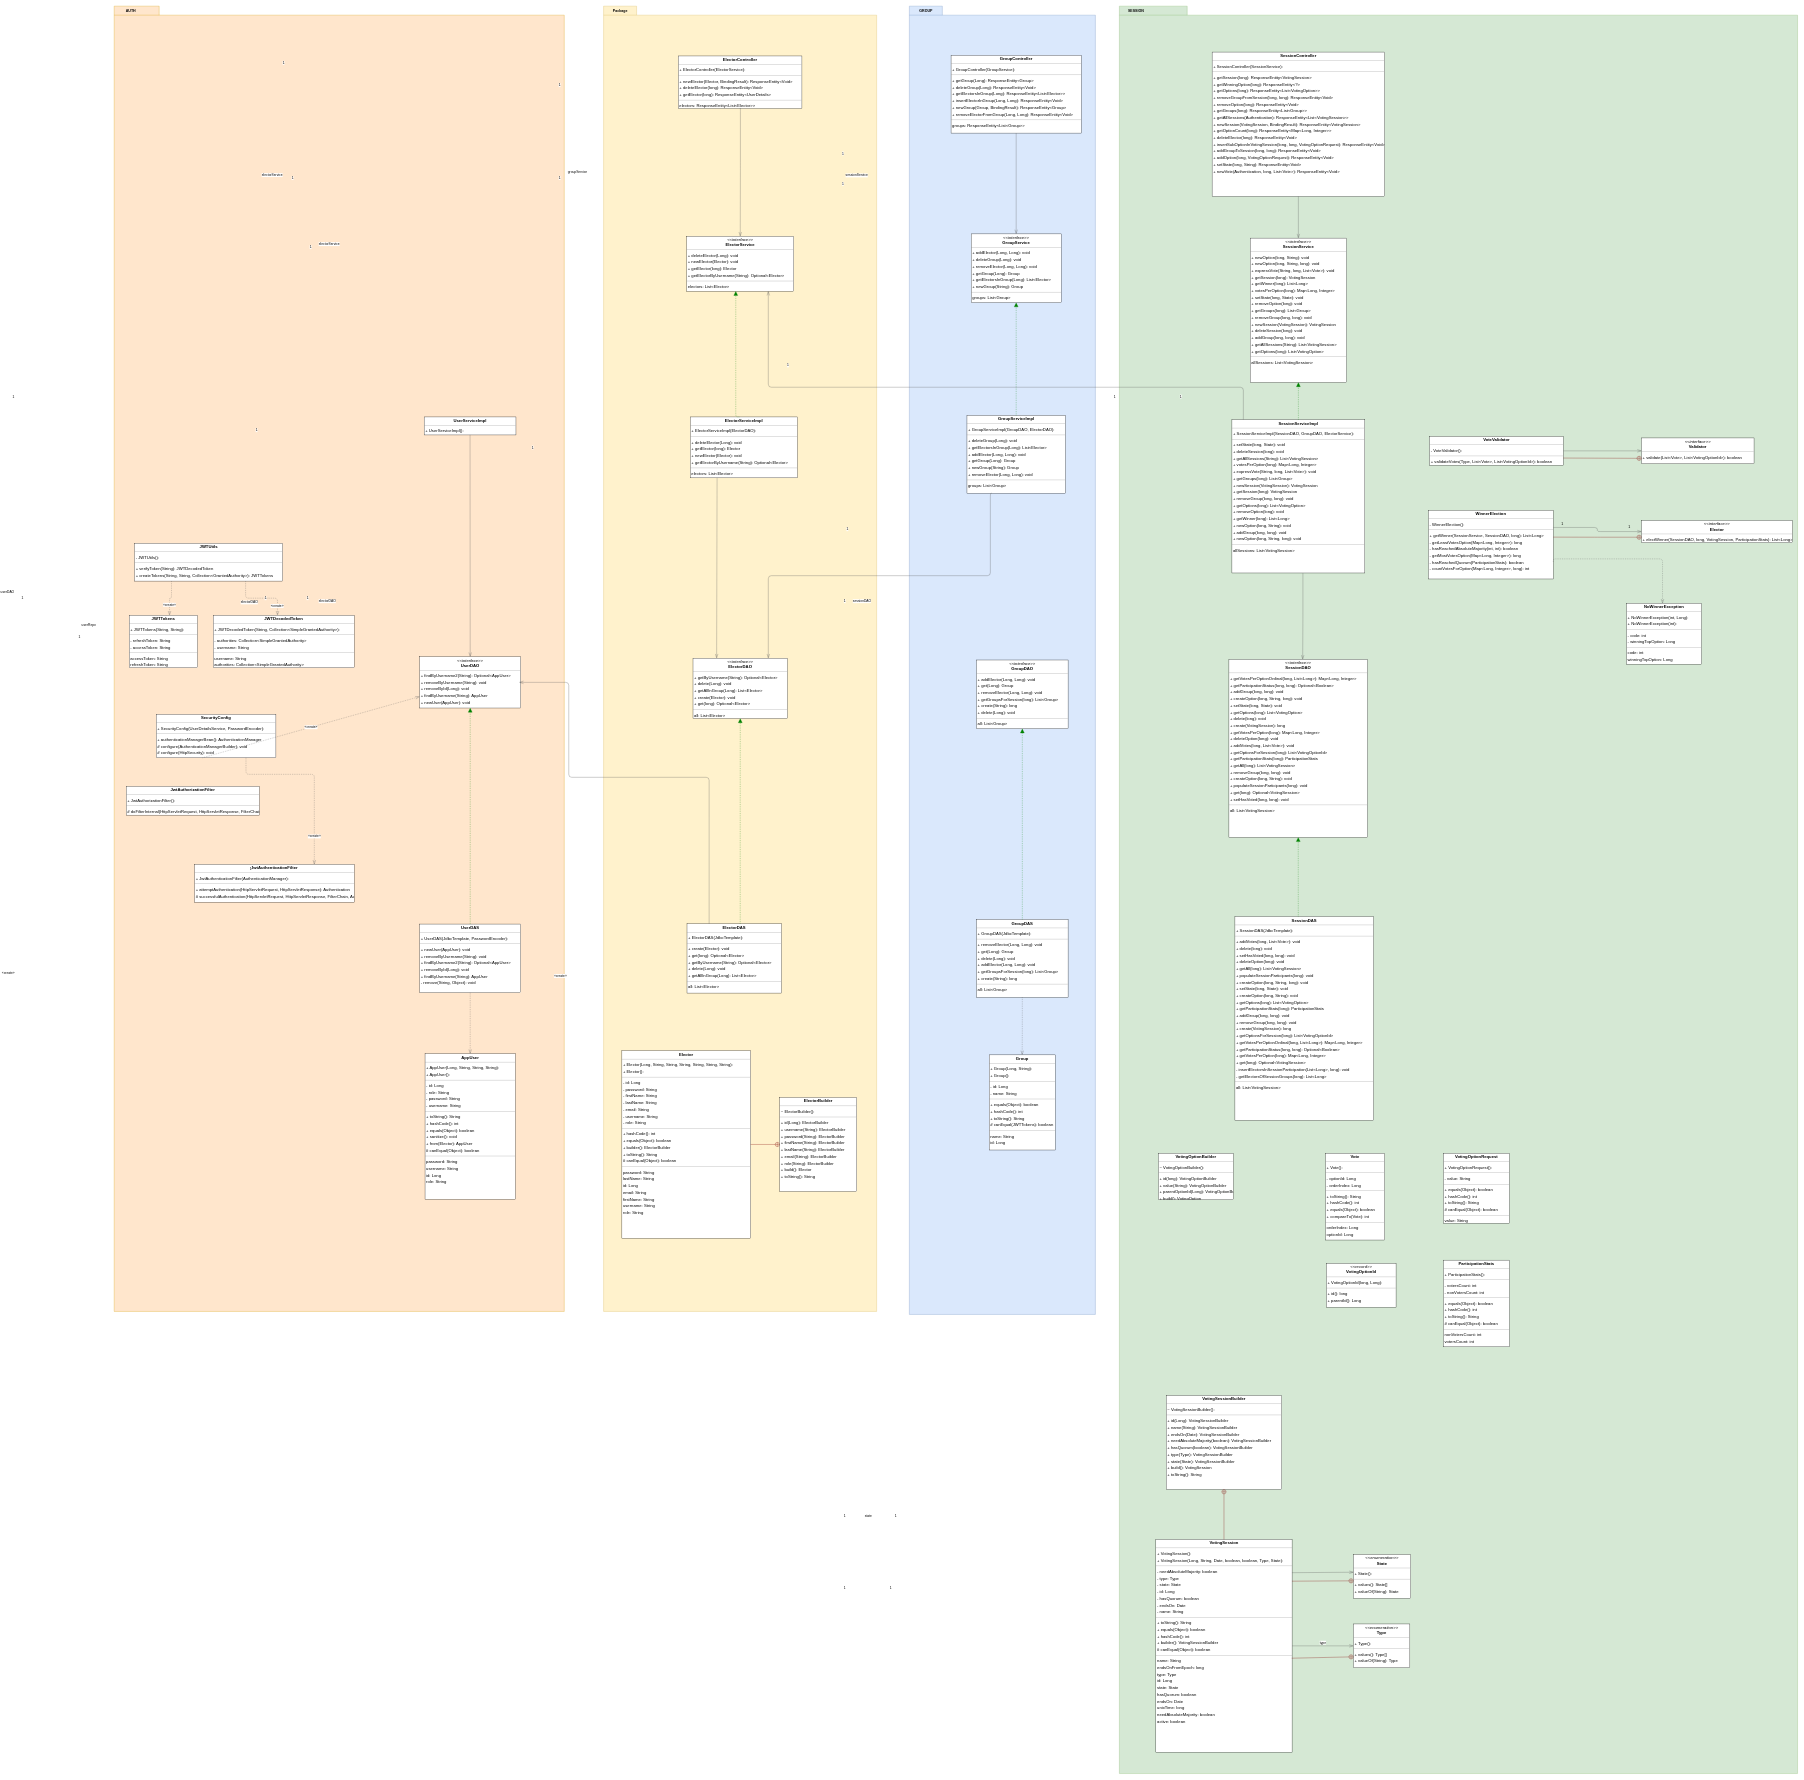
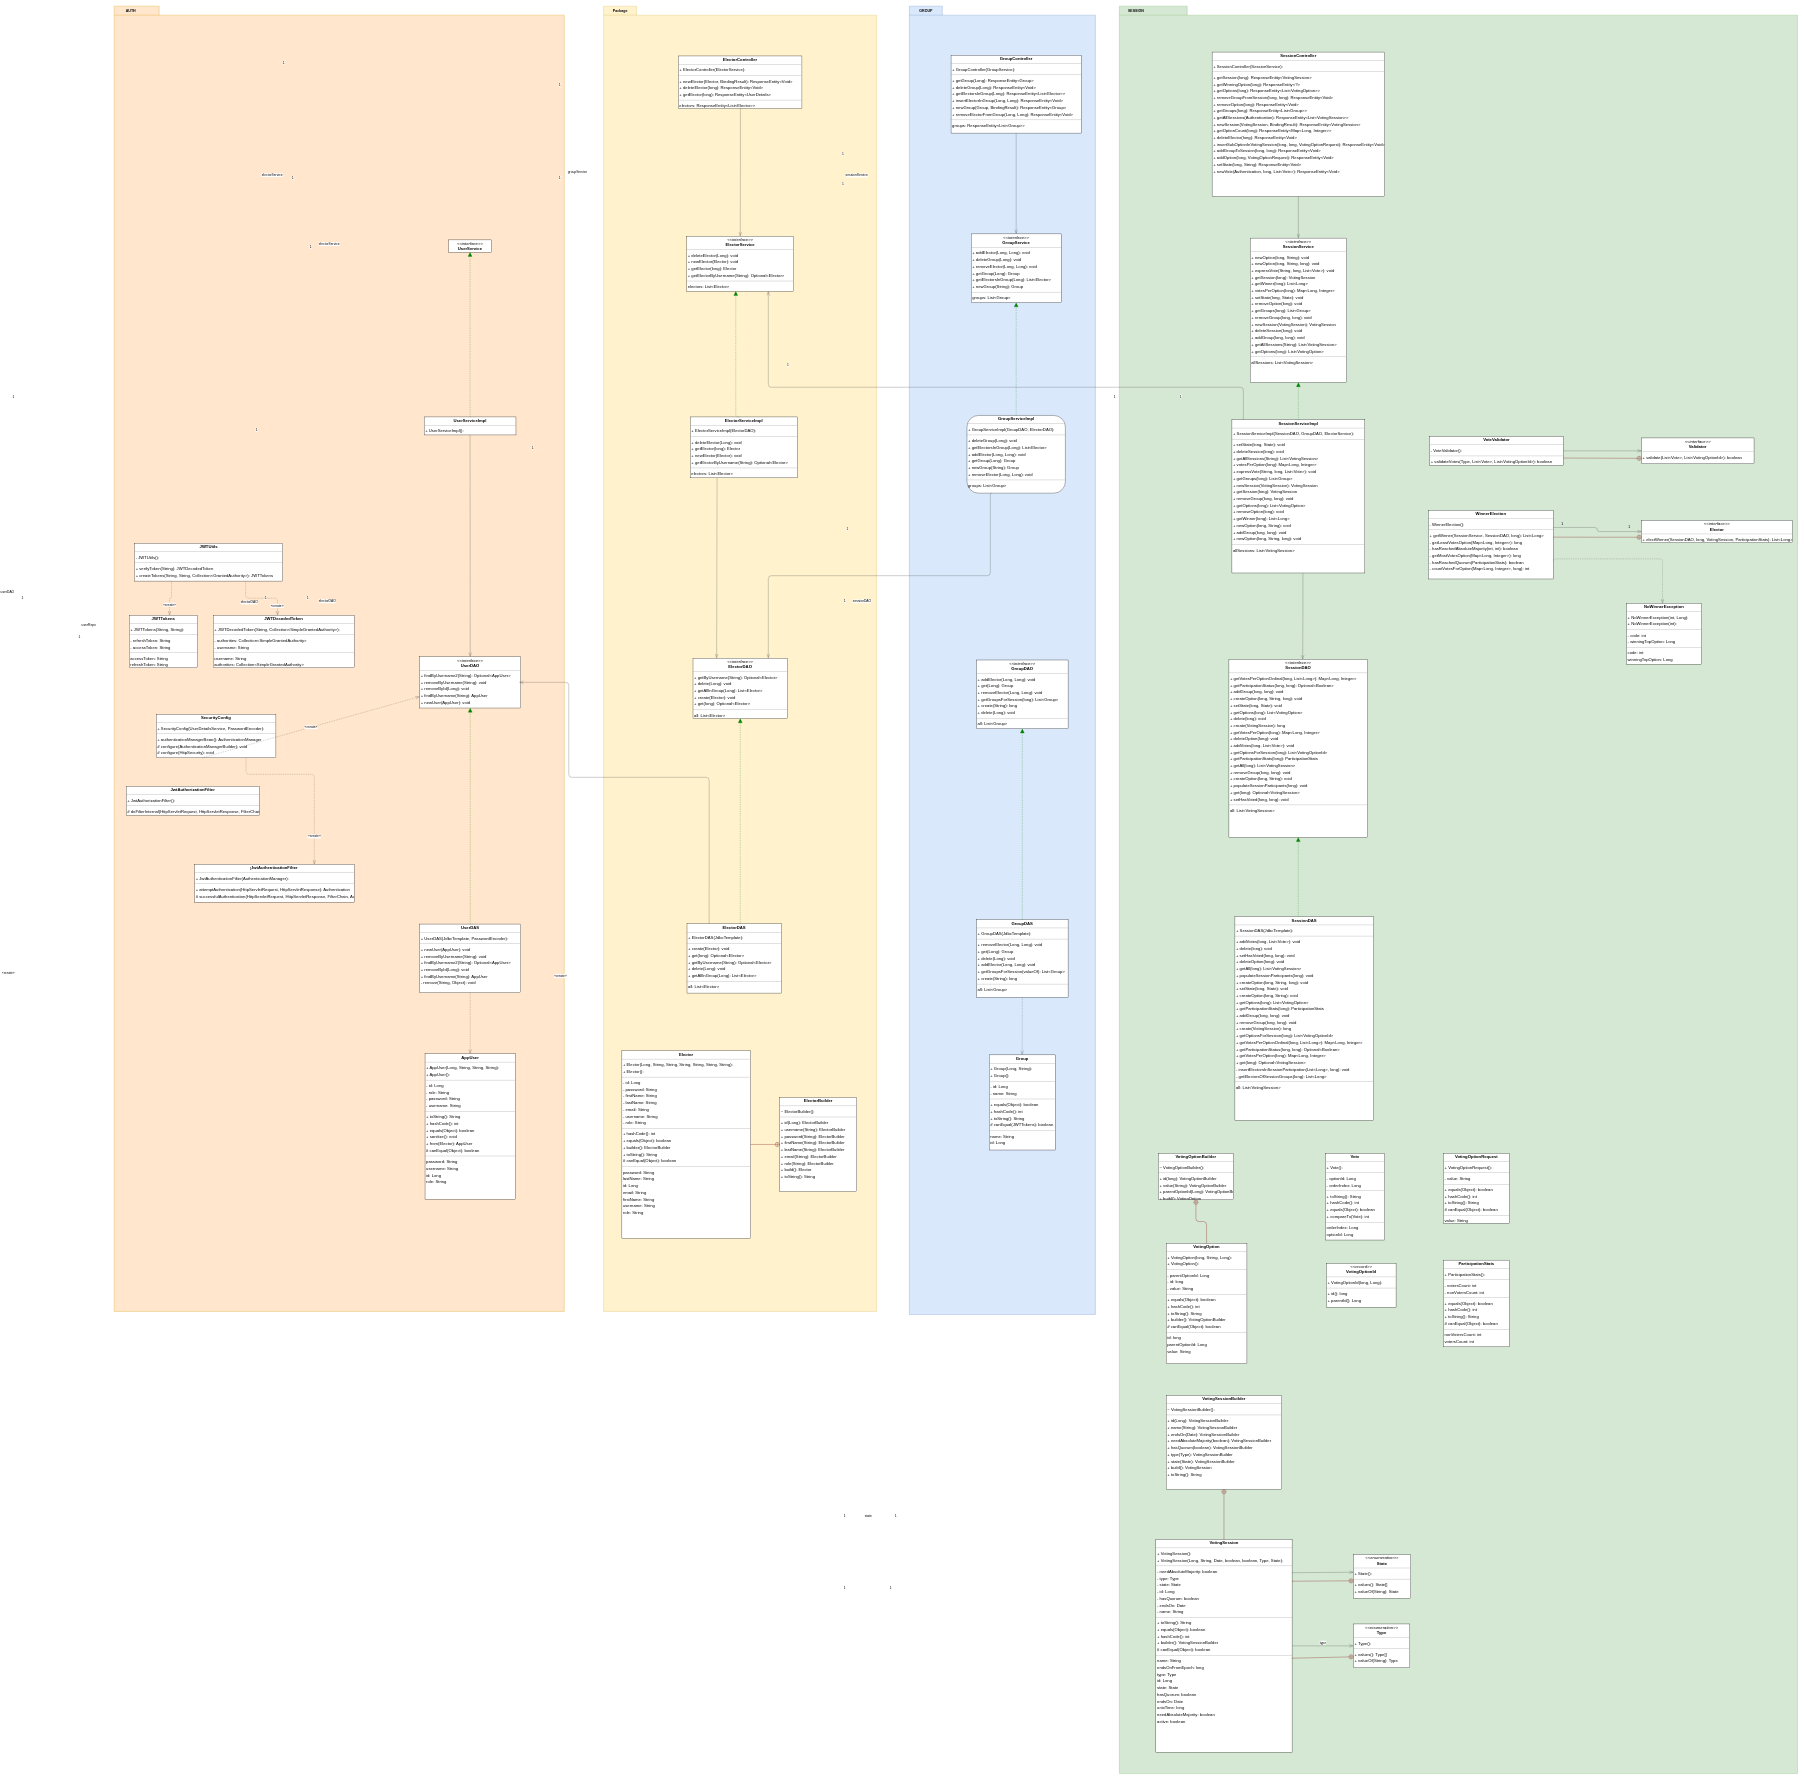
none -> (470, 246)
none -> (470, 257)
(1016, 454) -> (1016, 454)
(1020, 942) -> (1024, 942)
none -> (1206, 1223)
none -> (1206, 1303)
